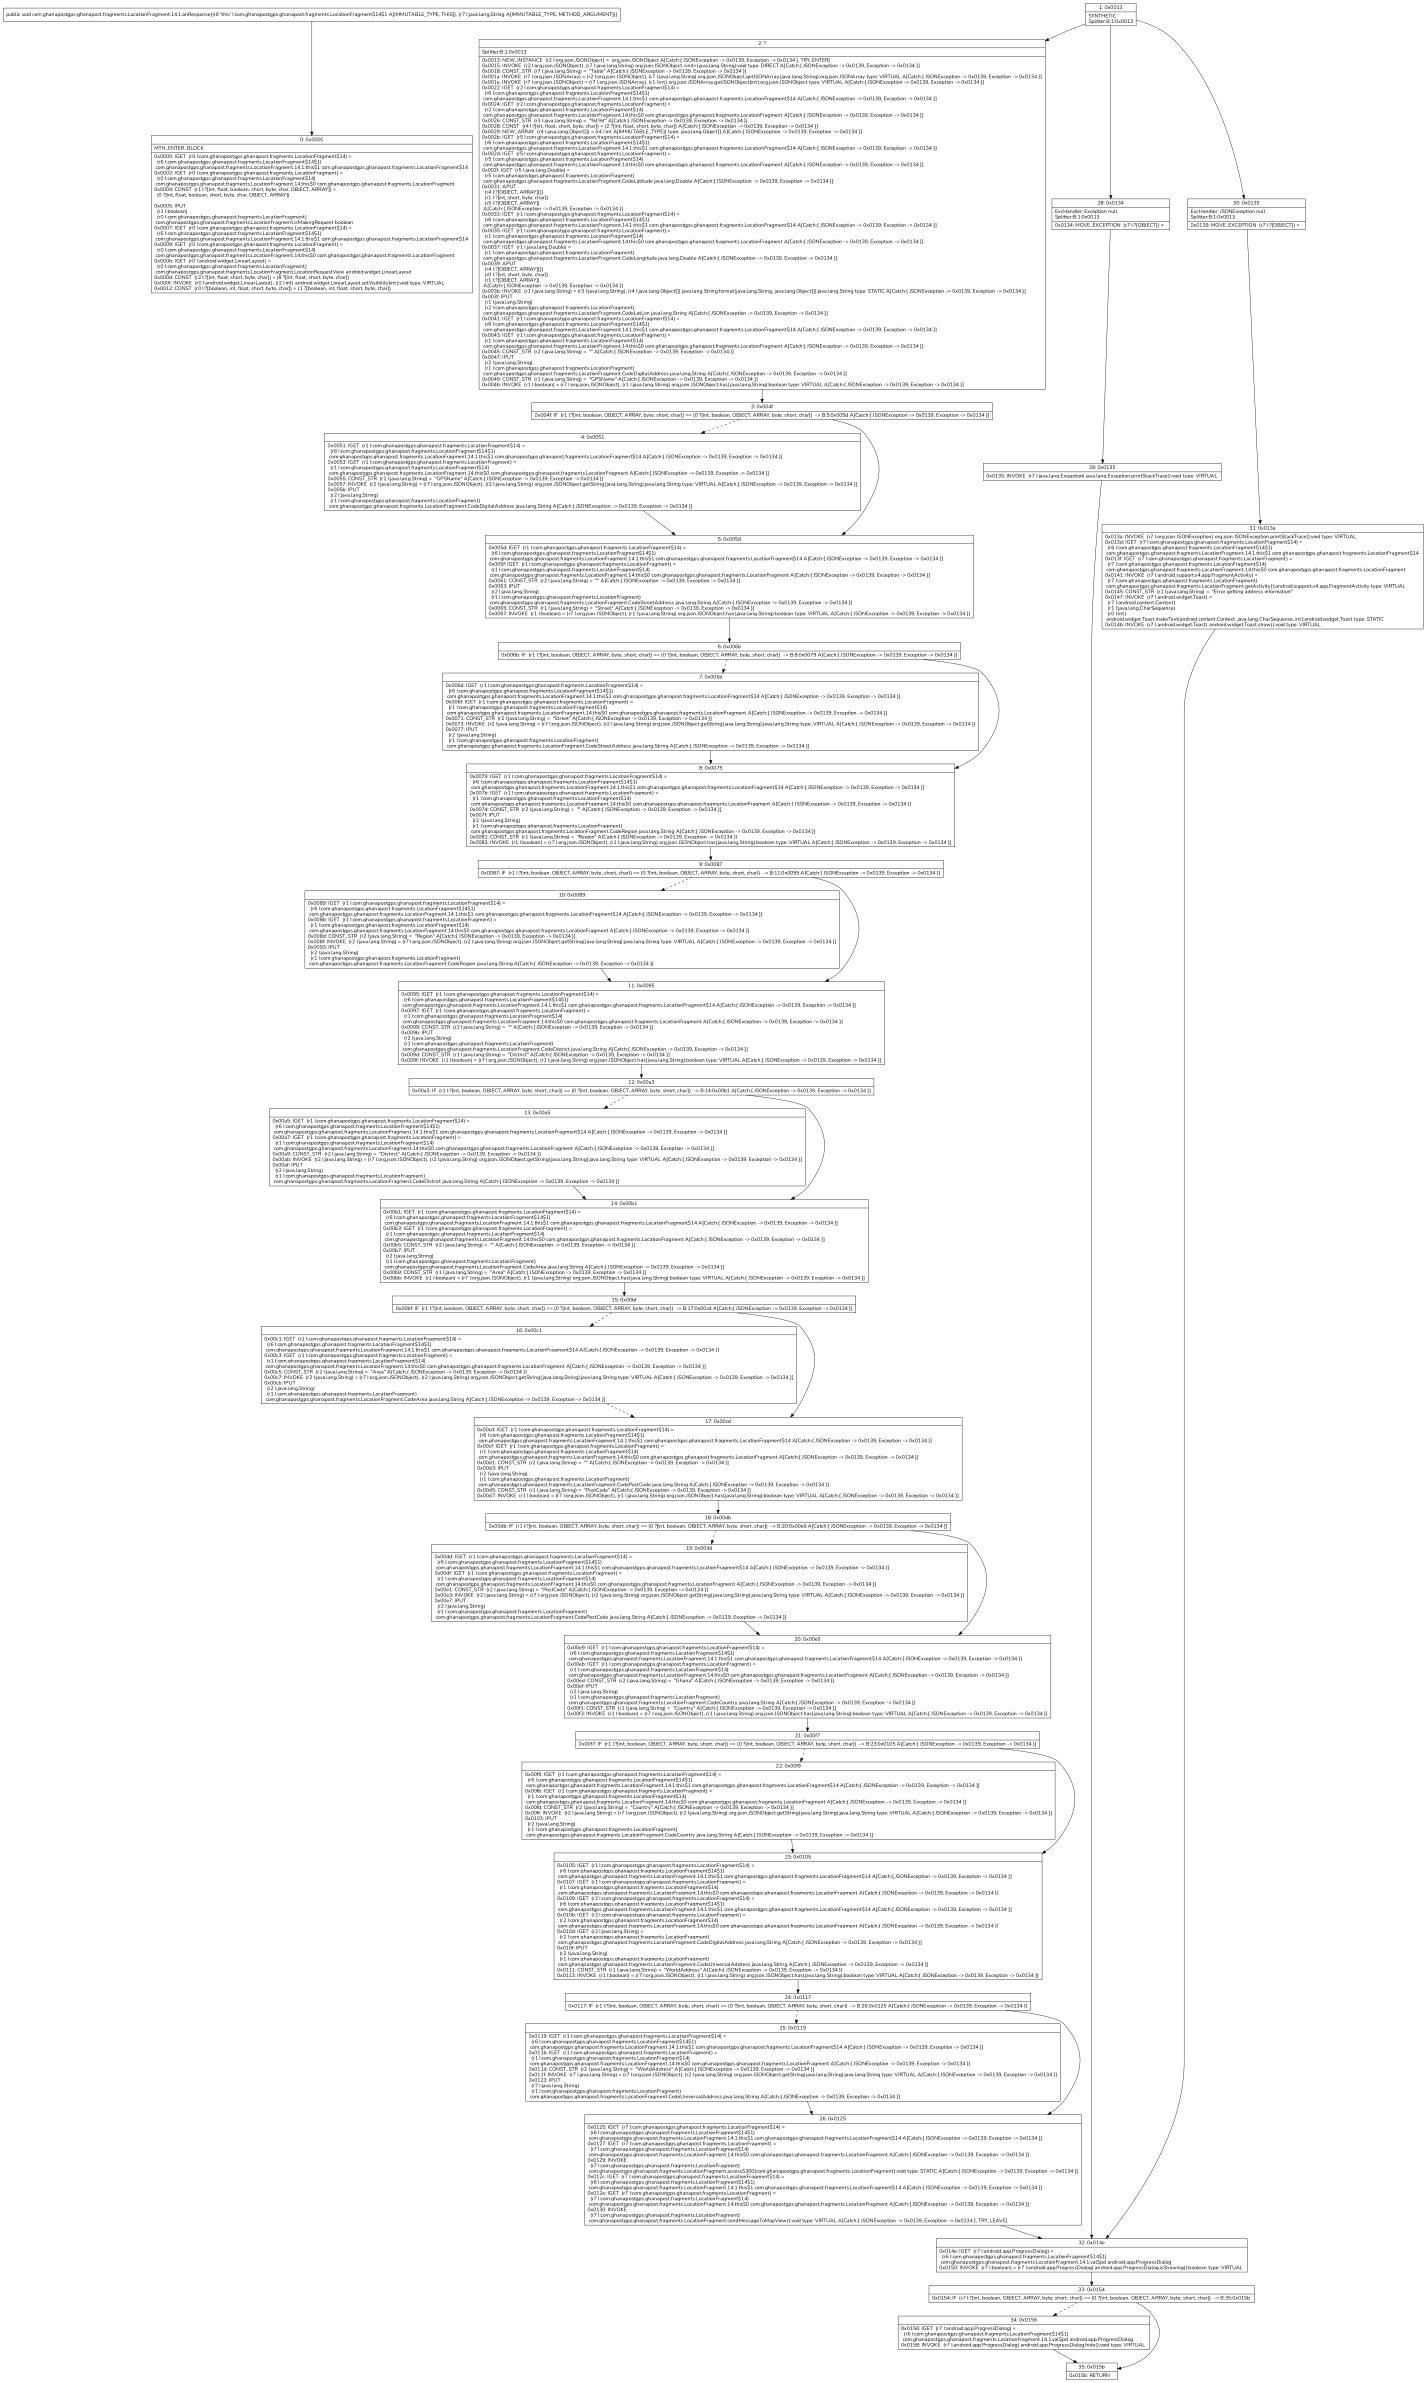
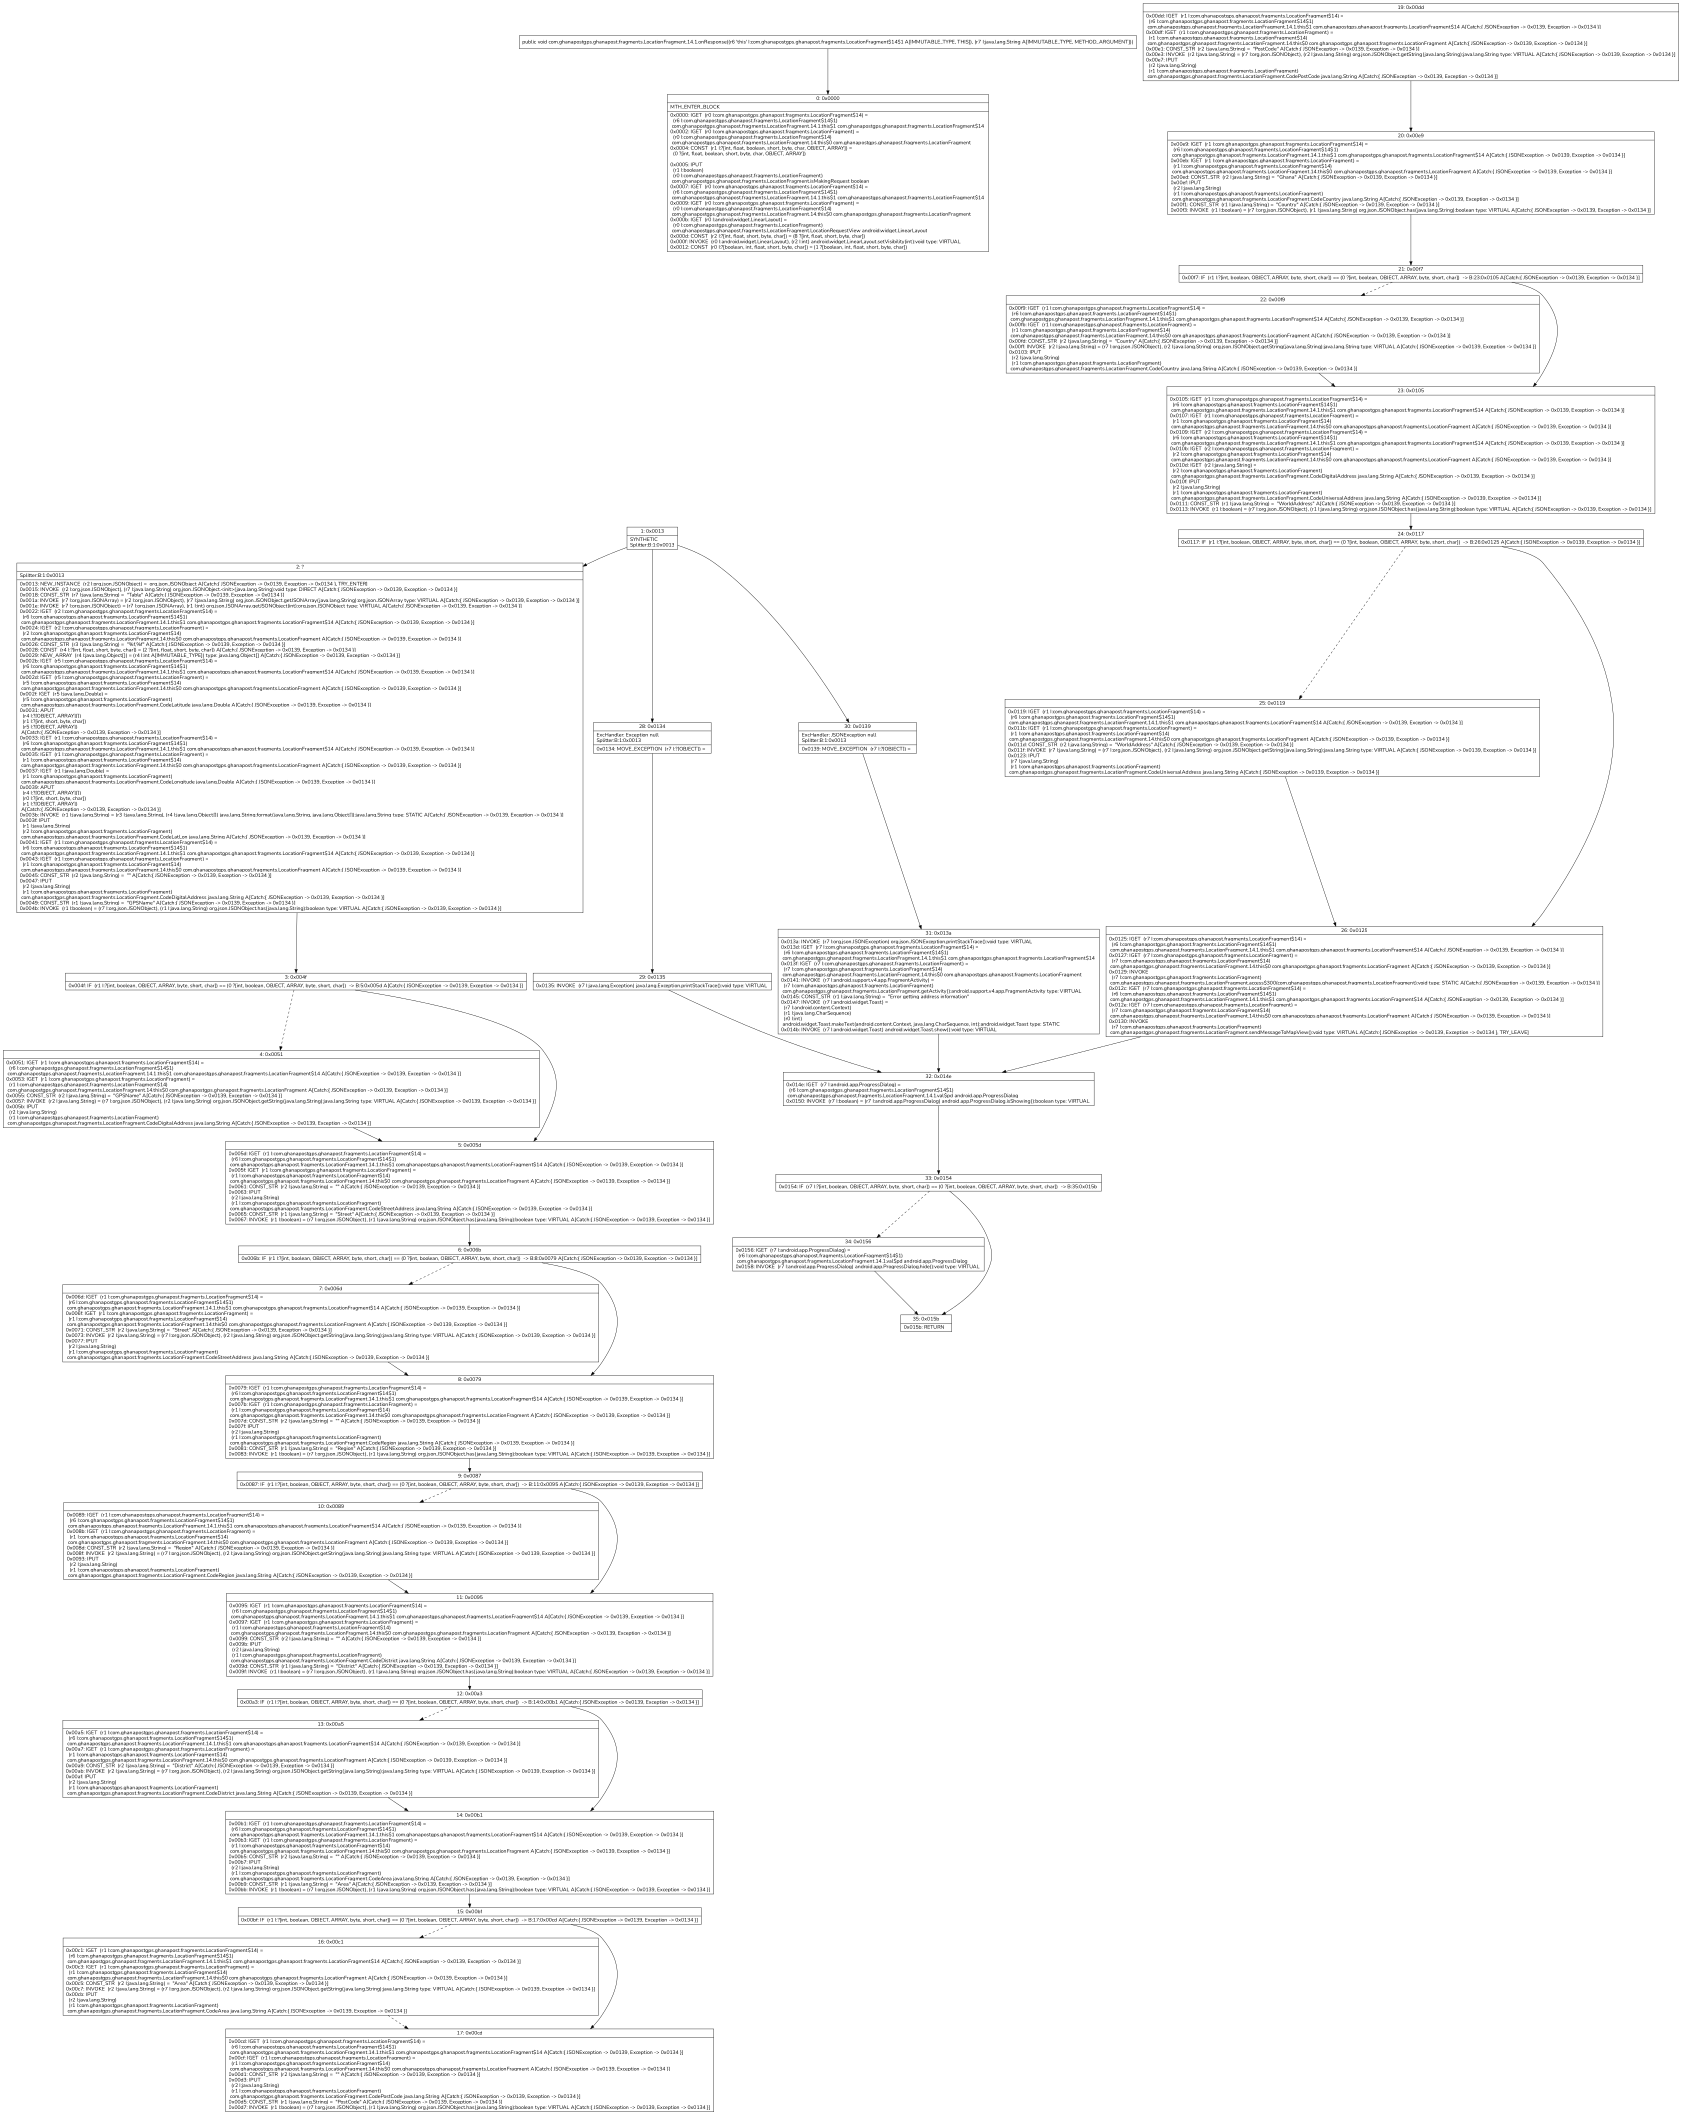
(718, 1522) -> none
